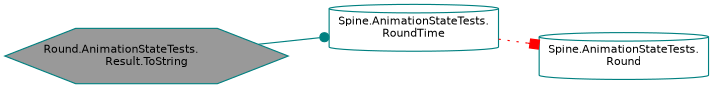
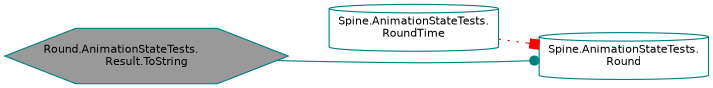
(289, 41) -> (404, 63)
